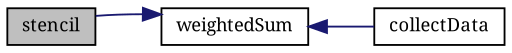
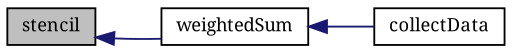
(119, 15) -> (138, 39)
